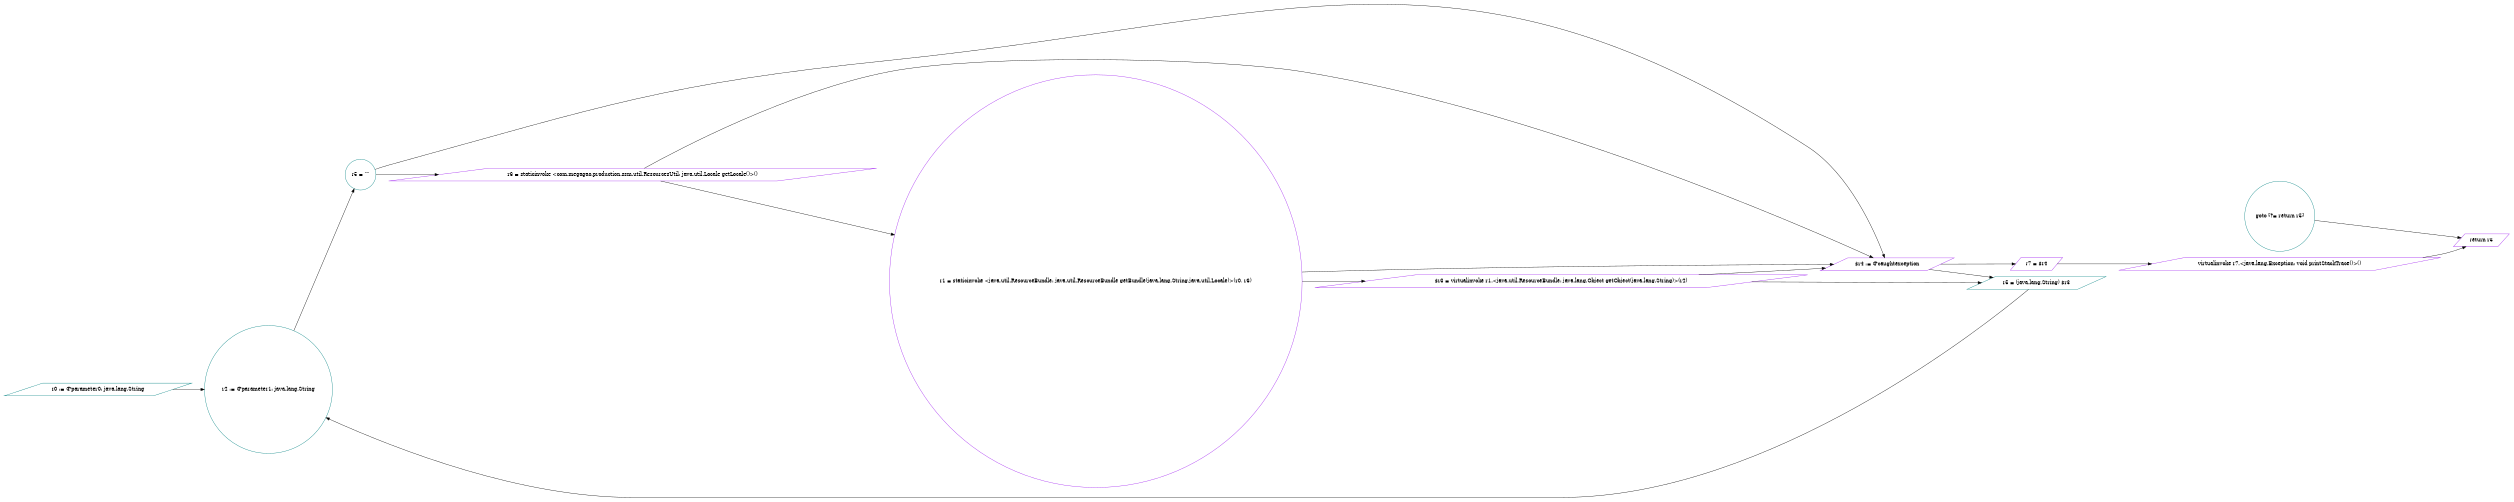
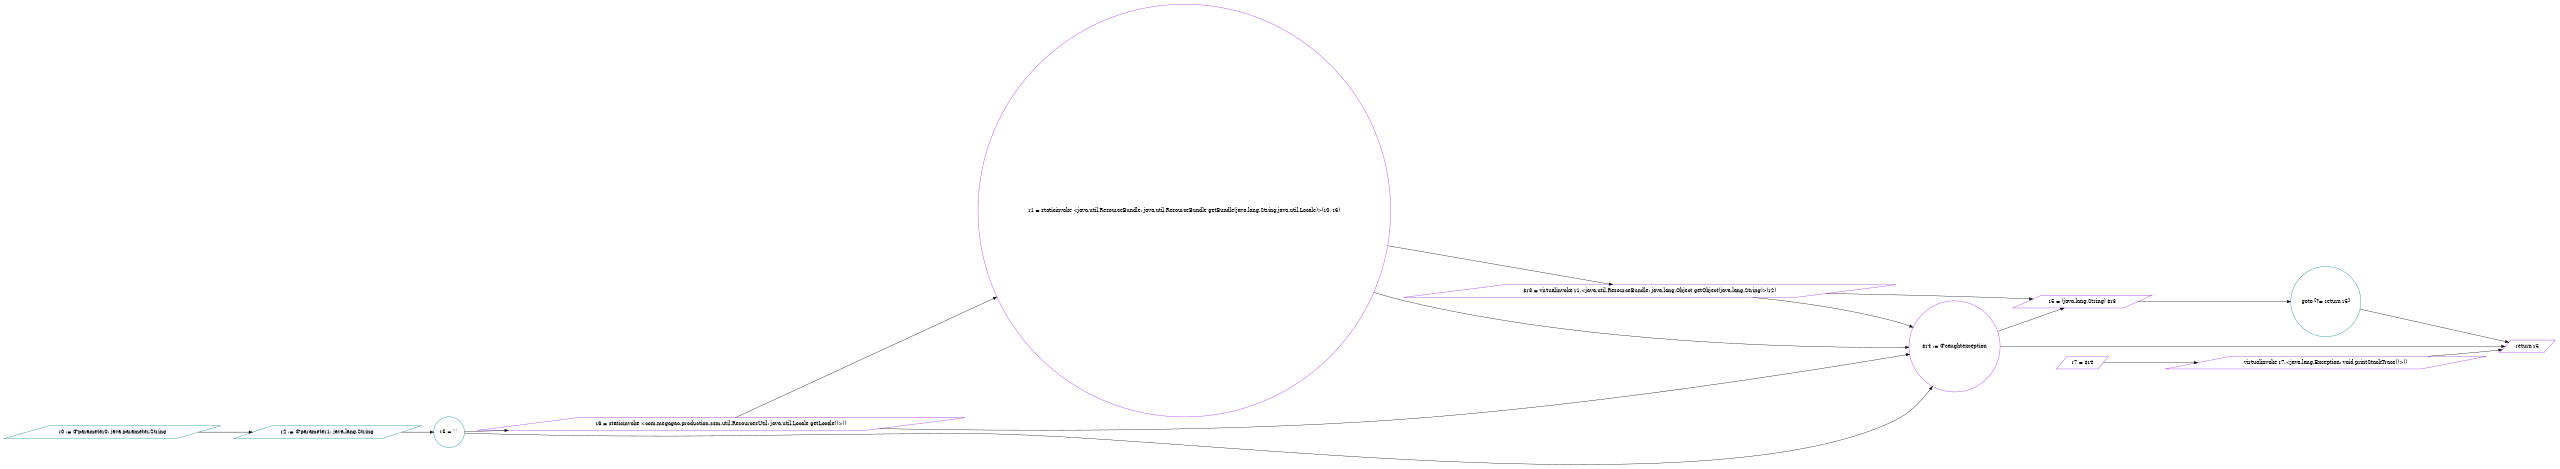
(1887, 264) -> (1955, 346)
(1976, 264) -> (2251, 346)
(2036, 283) -> (2082, 302)
(98, 389) -> (112, 432)
(268, 389) -> (327, 432)
(1199, 497) -> (2212, 302)
